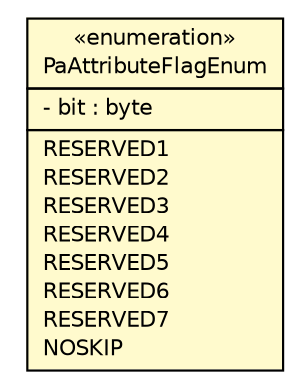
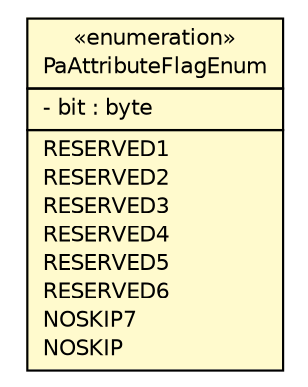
(106, 320) -> (90, 320)
